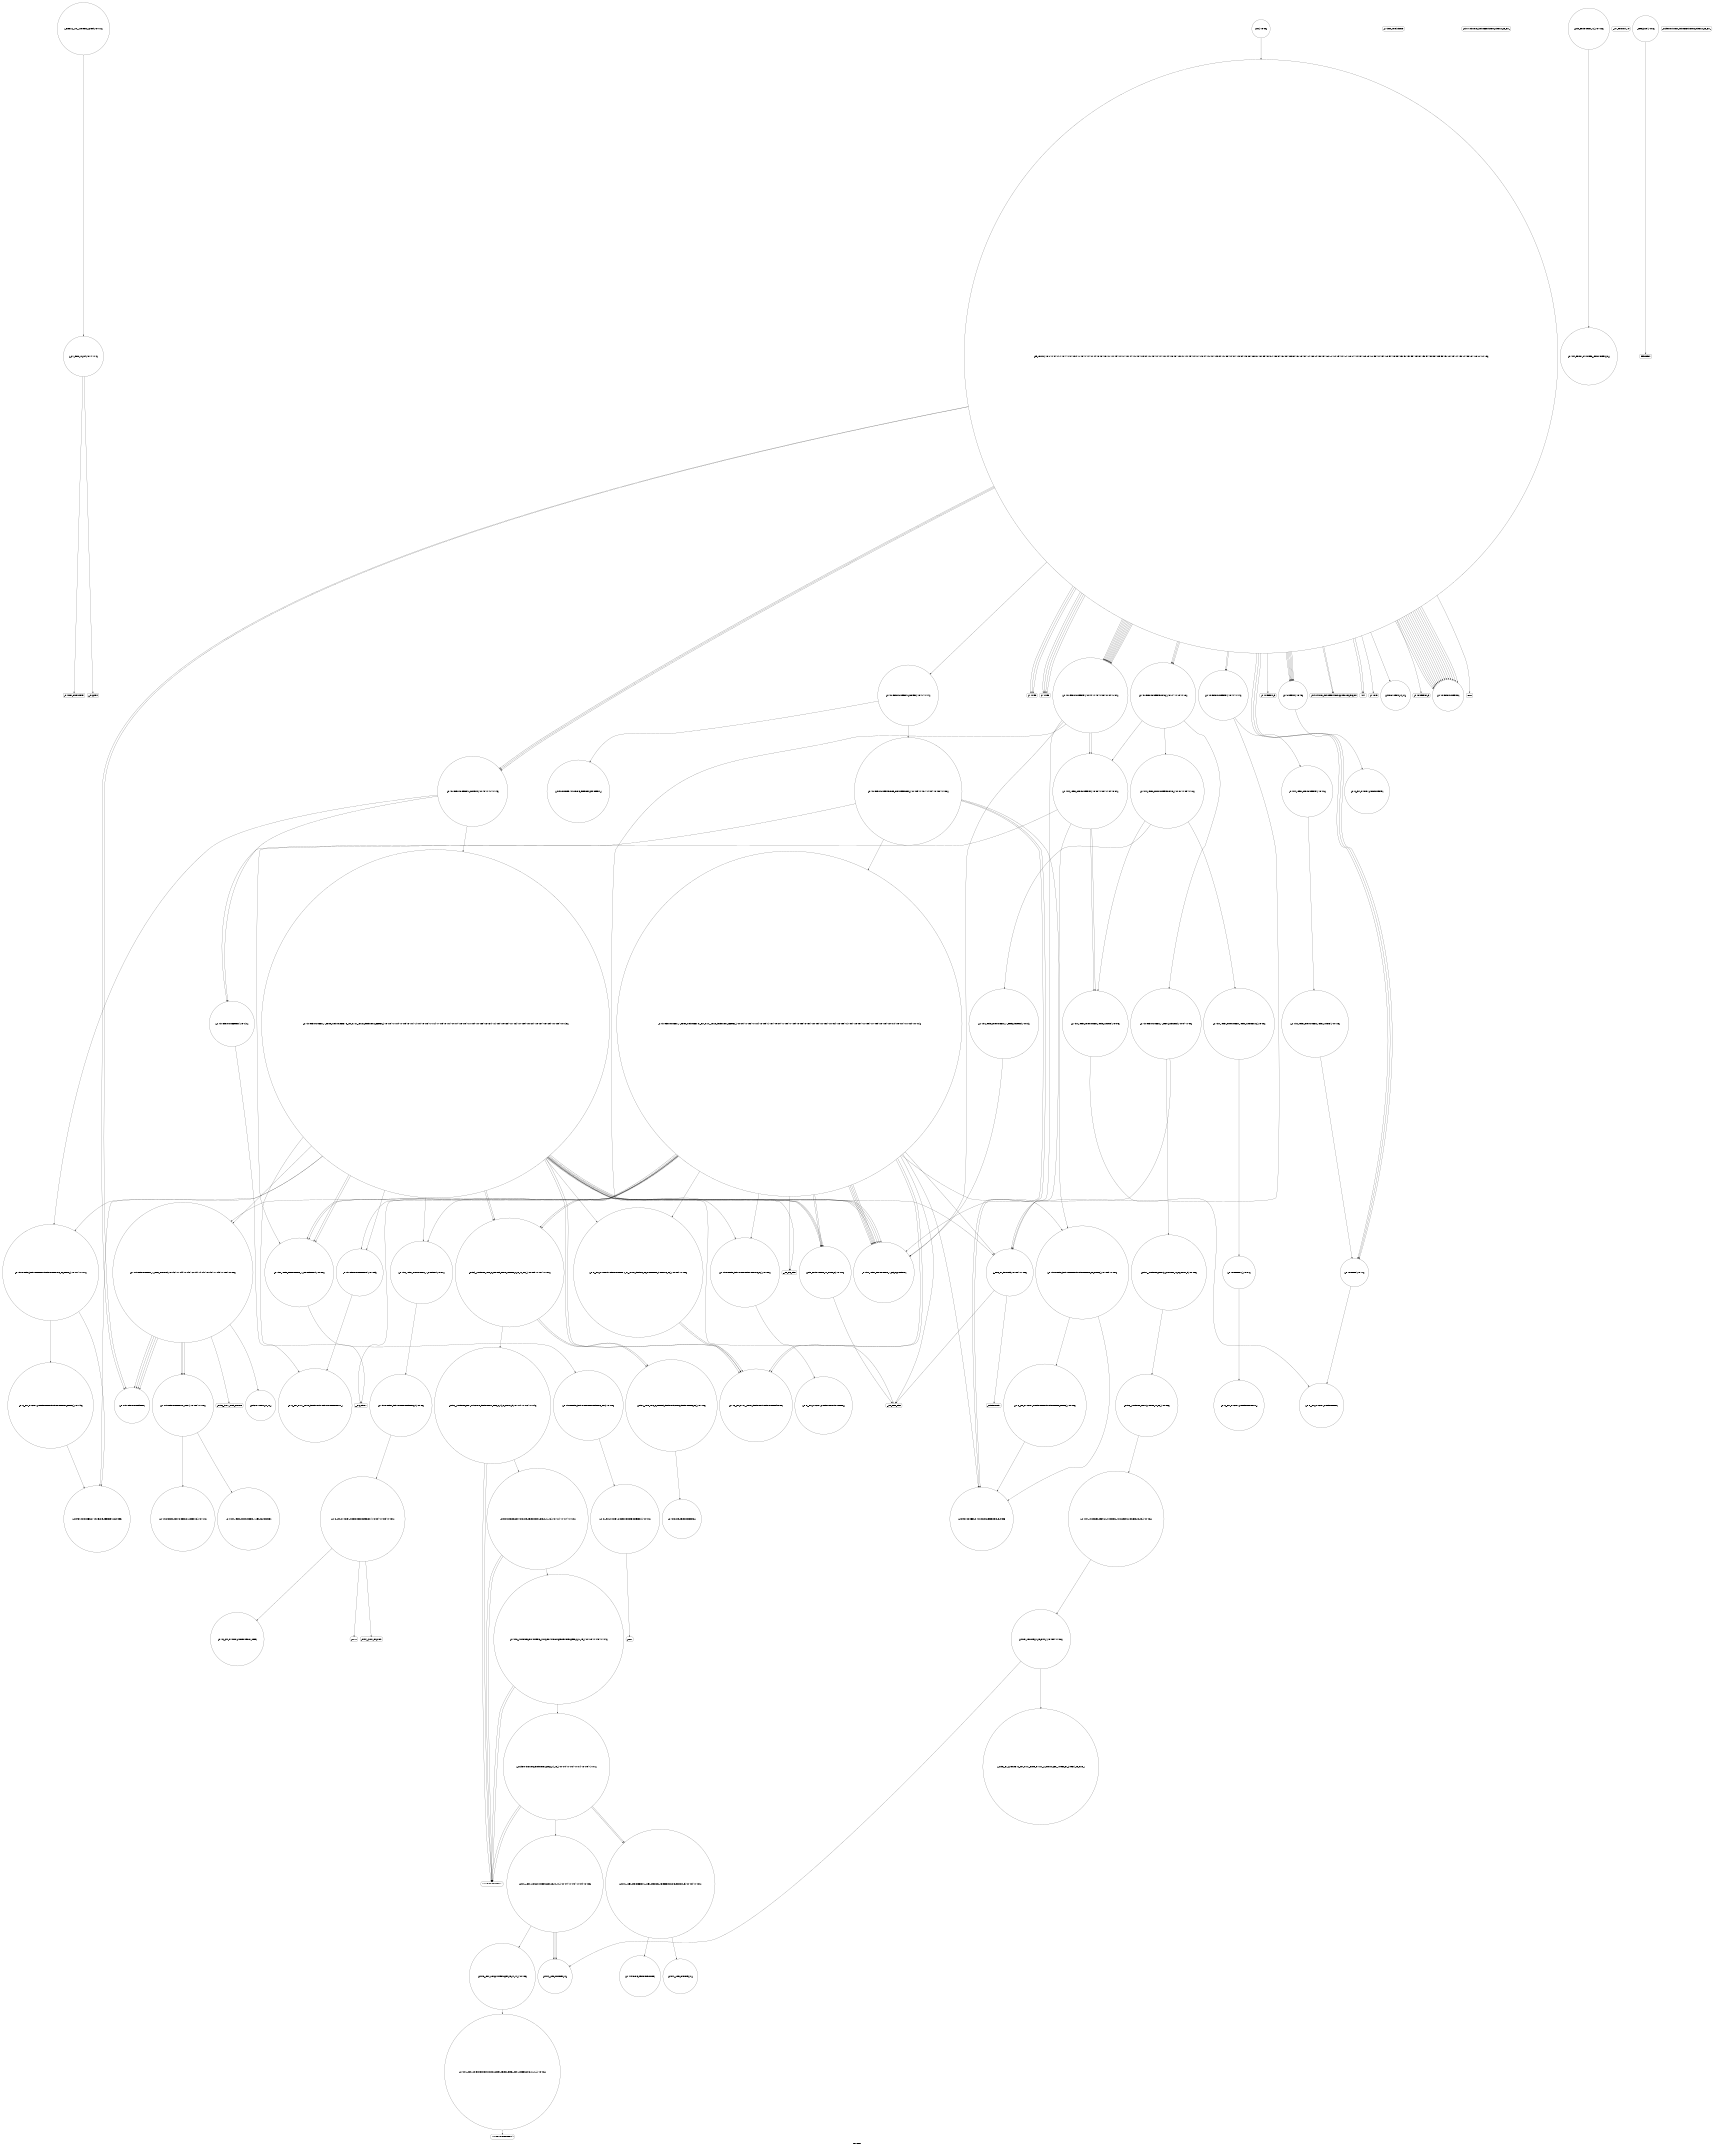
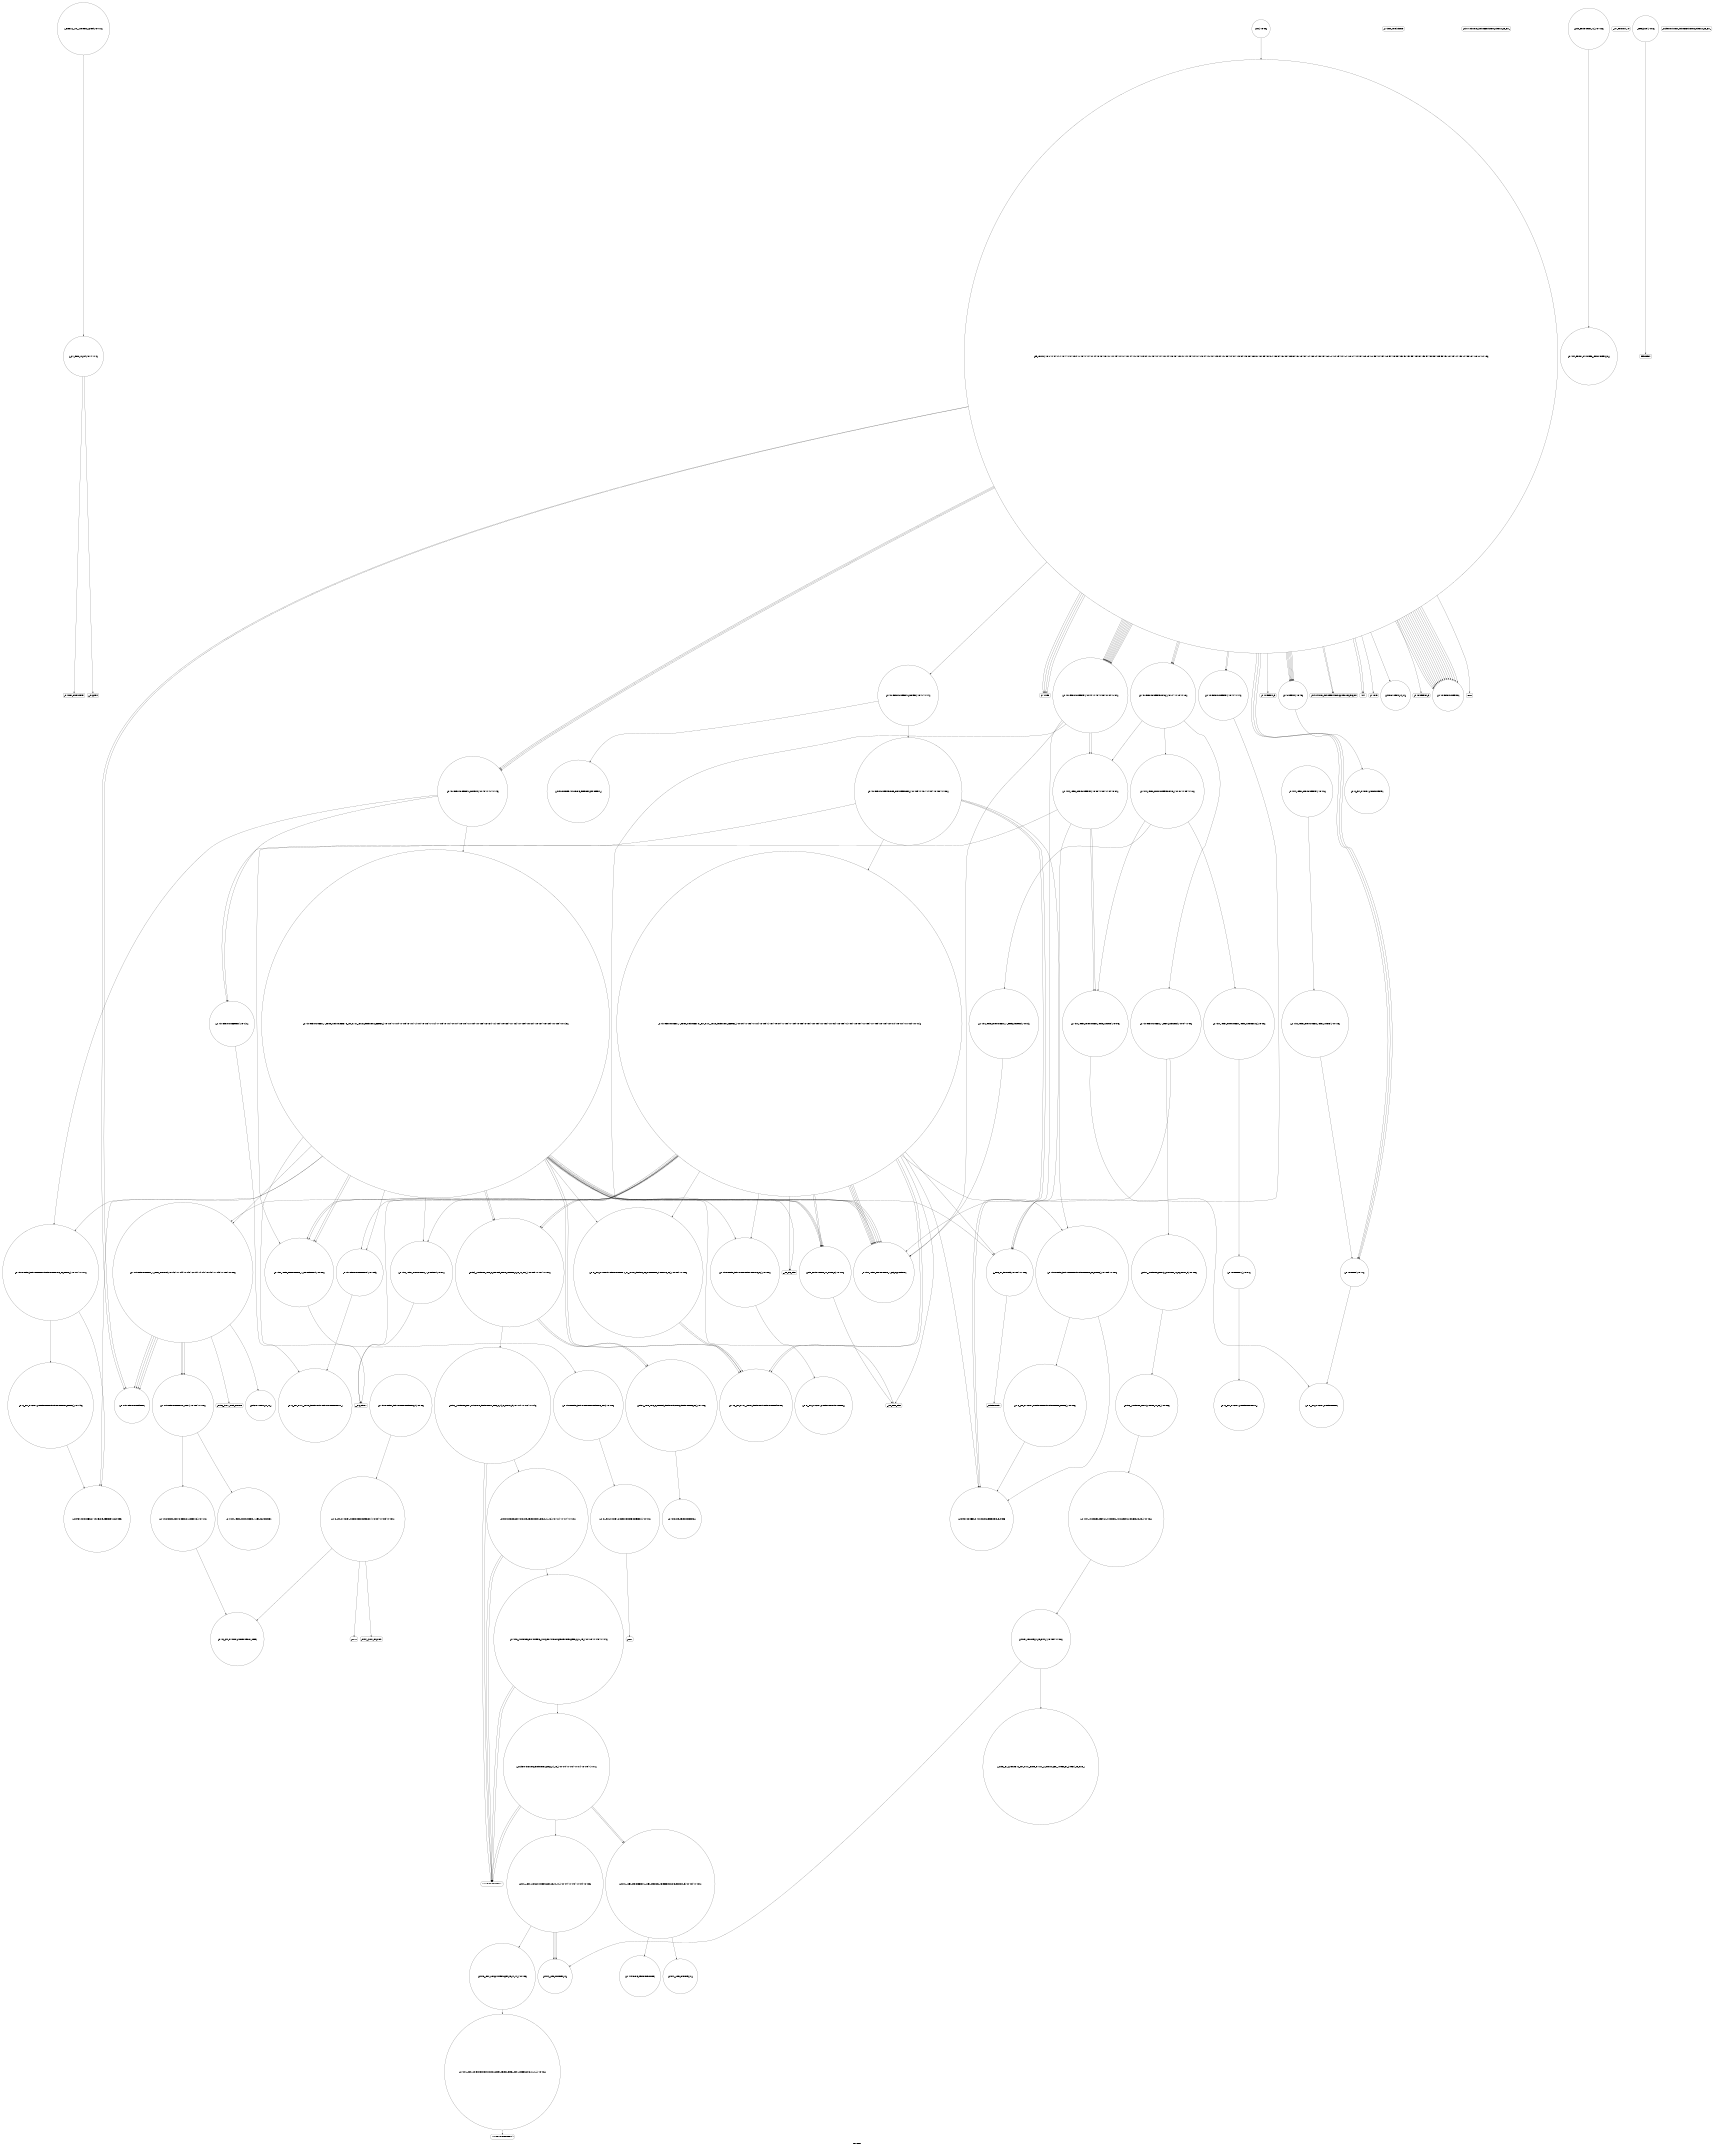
(1032, 695) -> none
(1271, 734) -> none
(411, 1338) -> (386, 1344)
(945, 1346) -> none
none -> (211, 1581)
